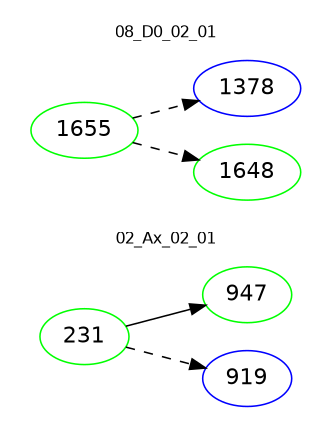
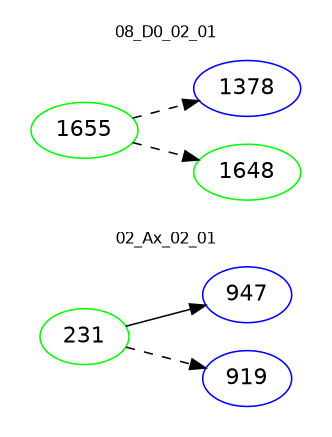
(247, 295) -> (247, 295)
